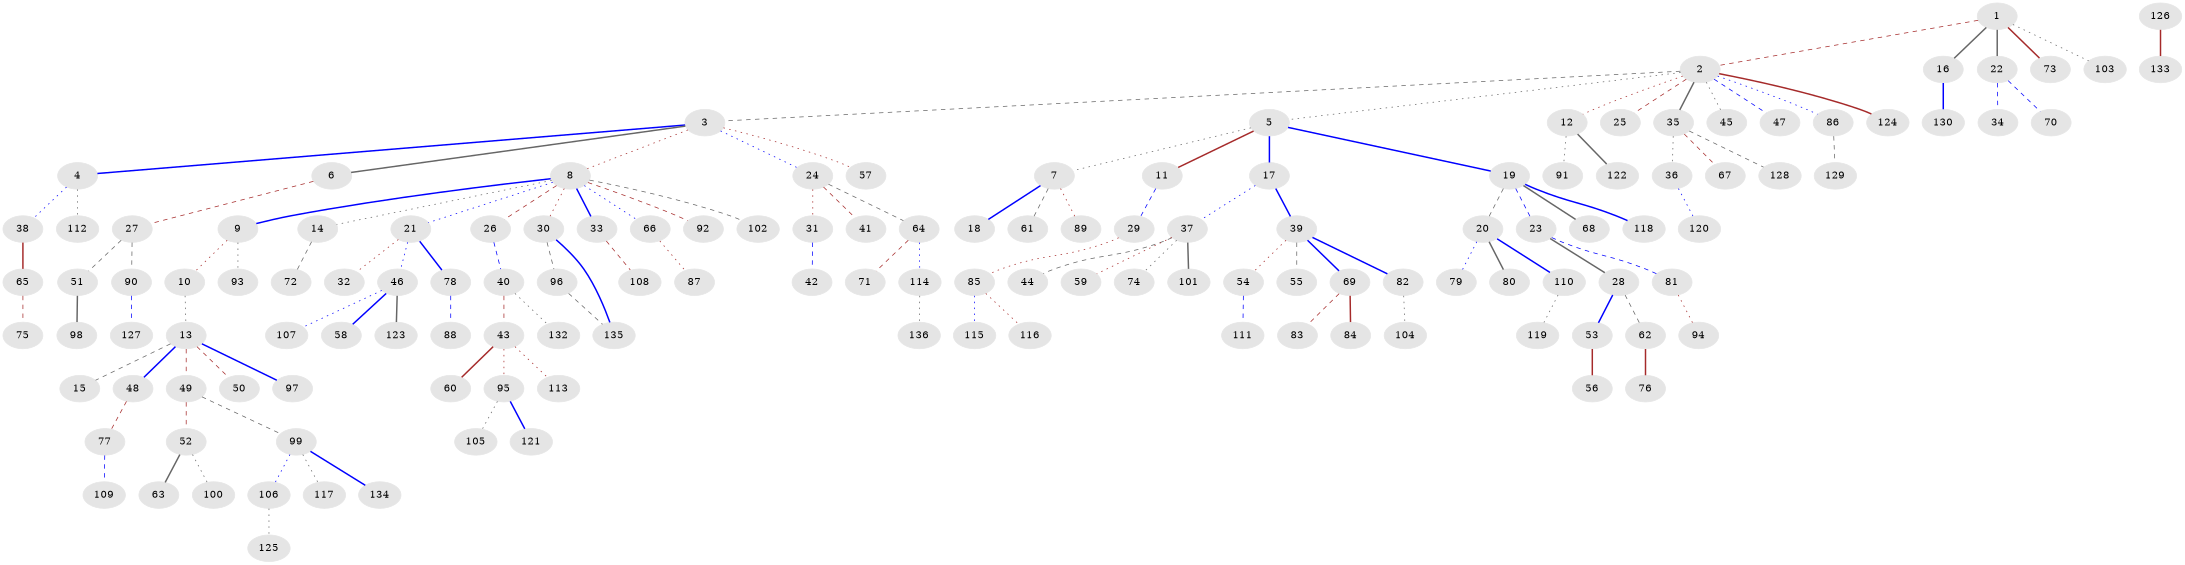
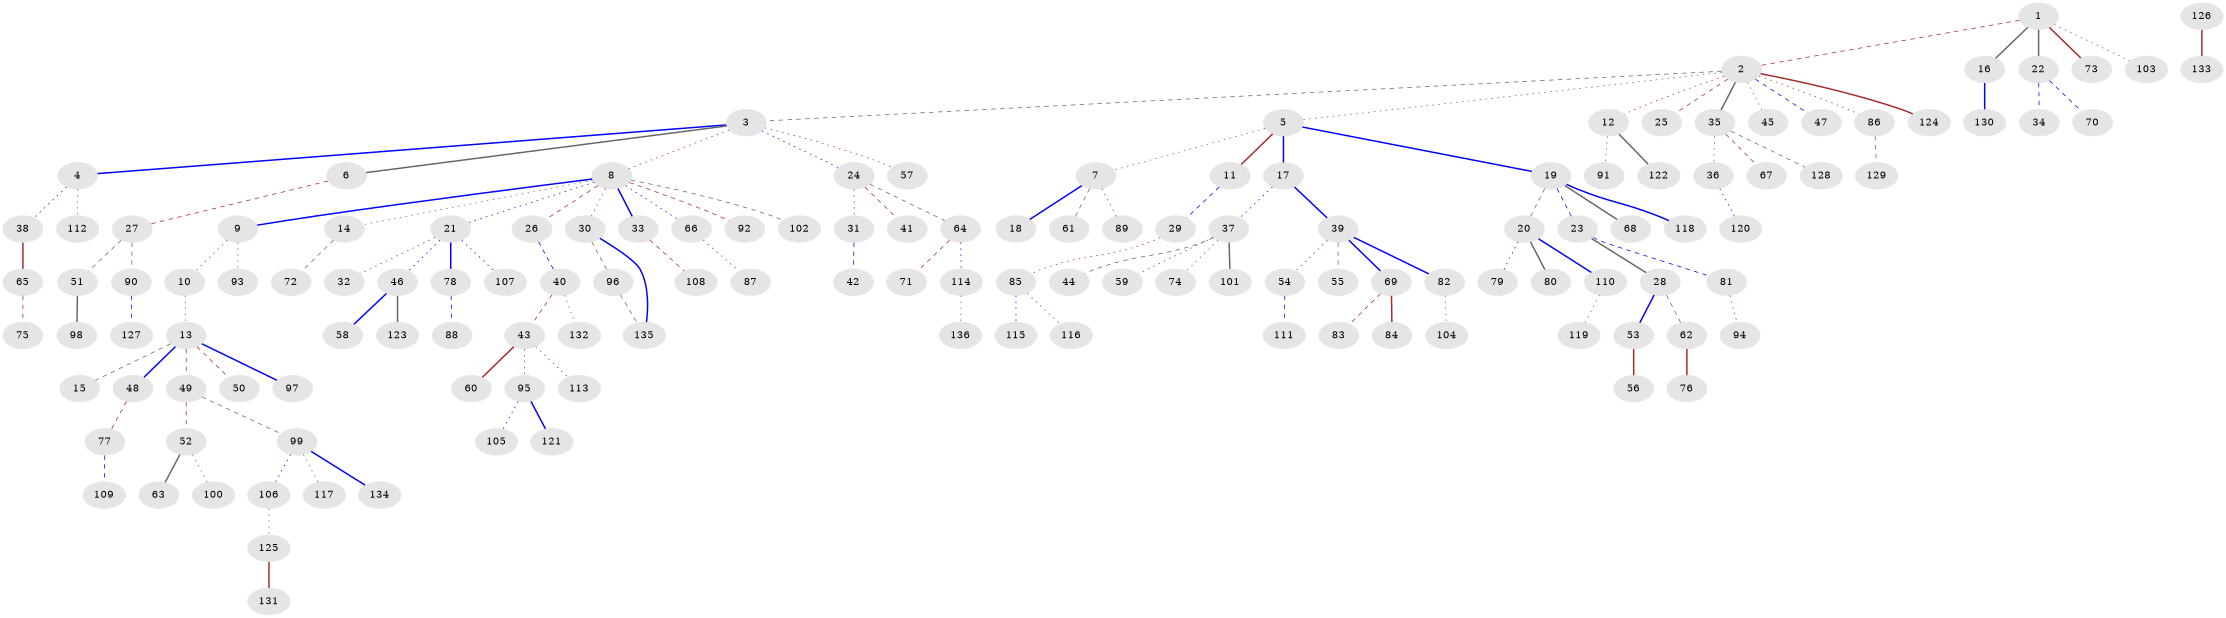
(1768, 94) -> (1809, 94)
(342, 309) -> (478, 256)
(490, 415) -> (511, 415)
none -> (269, 601)
